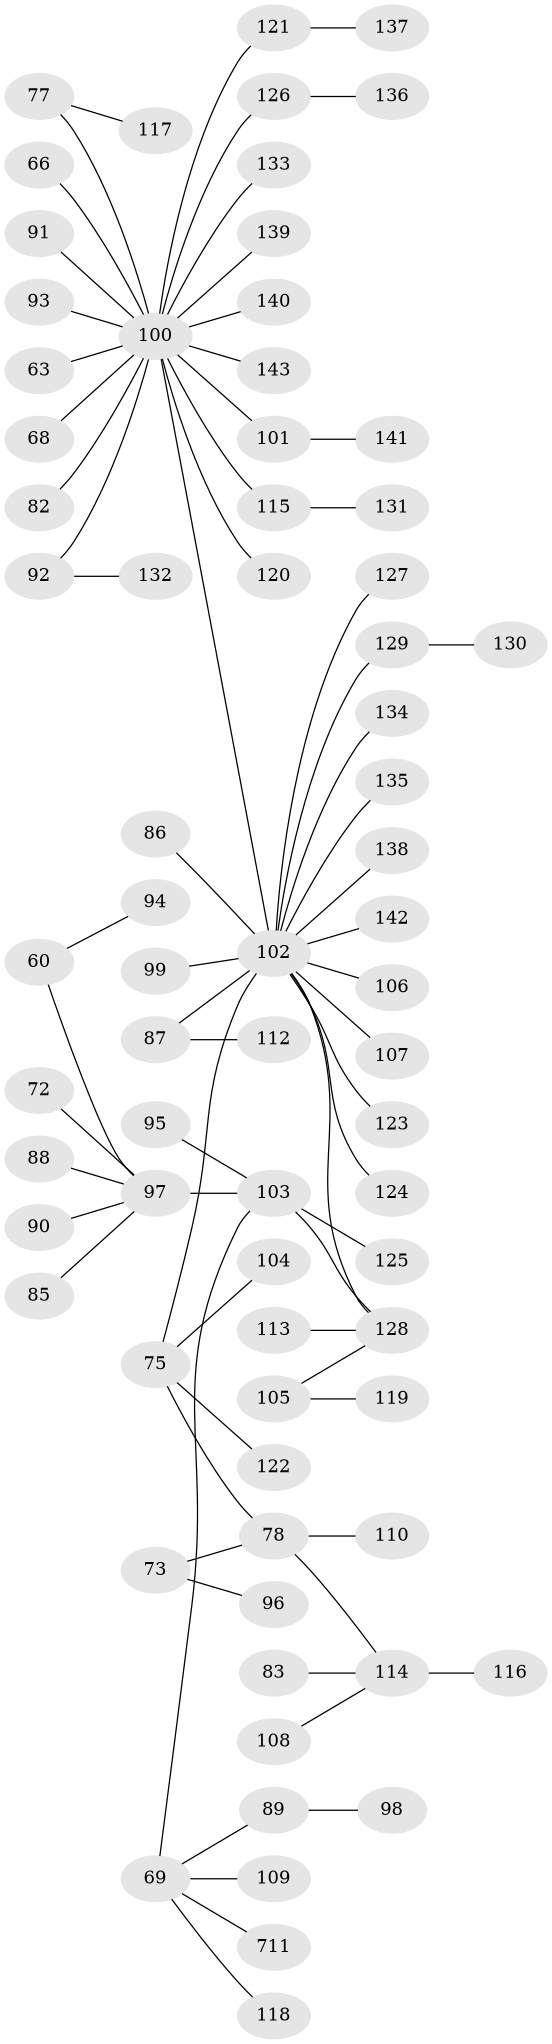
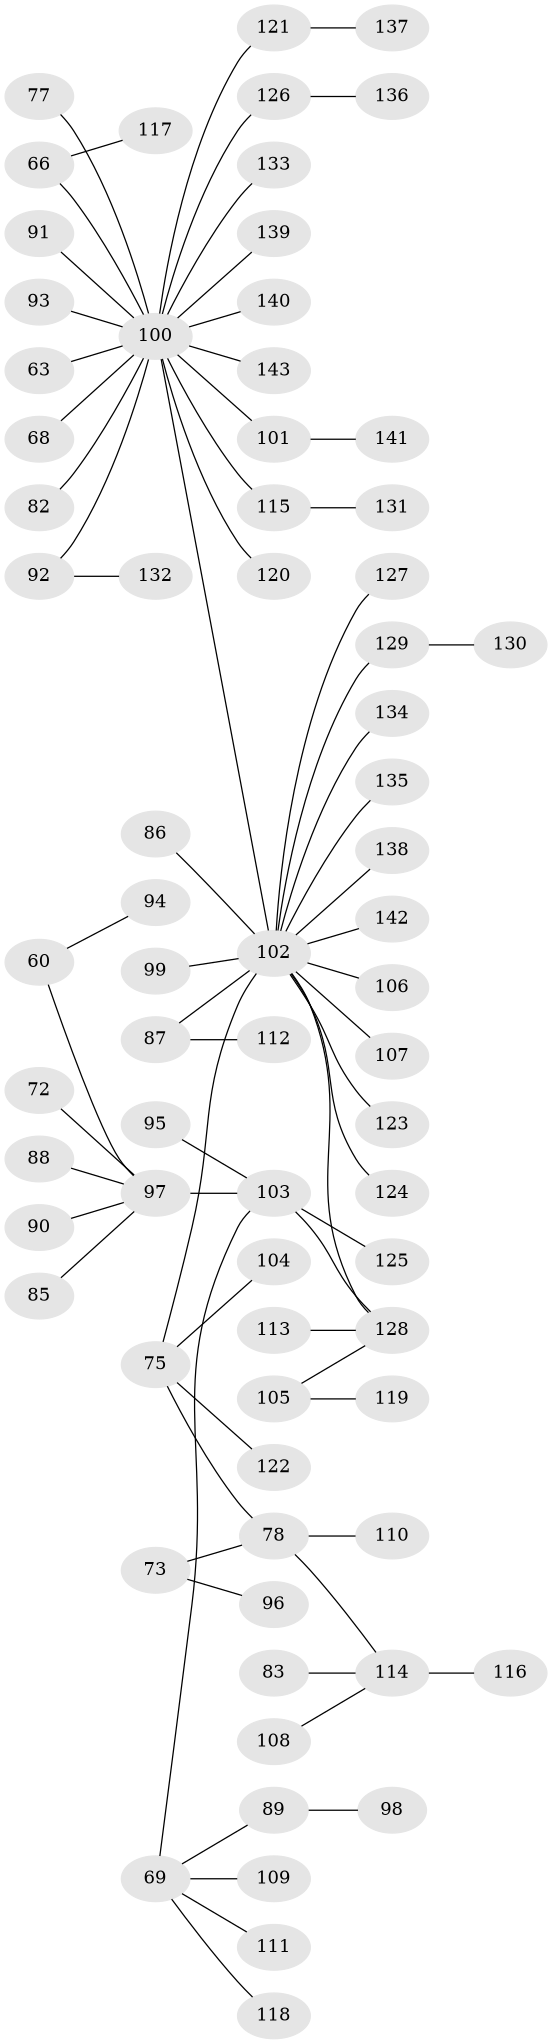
(97, 113) -> (97, 148)
(274, 1947) -> (274, 1947)
